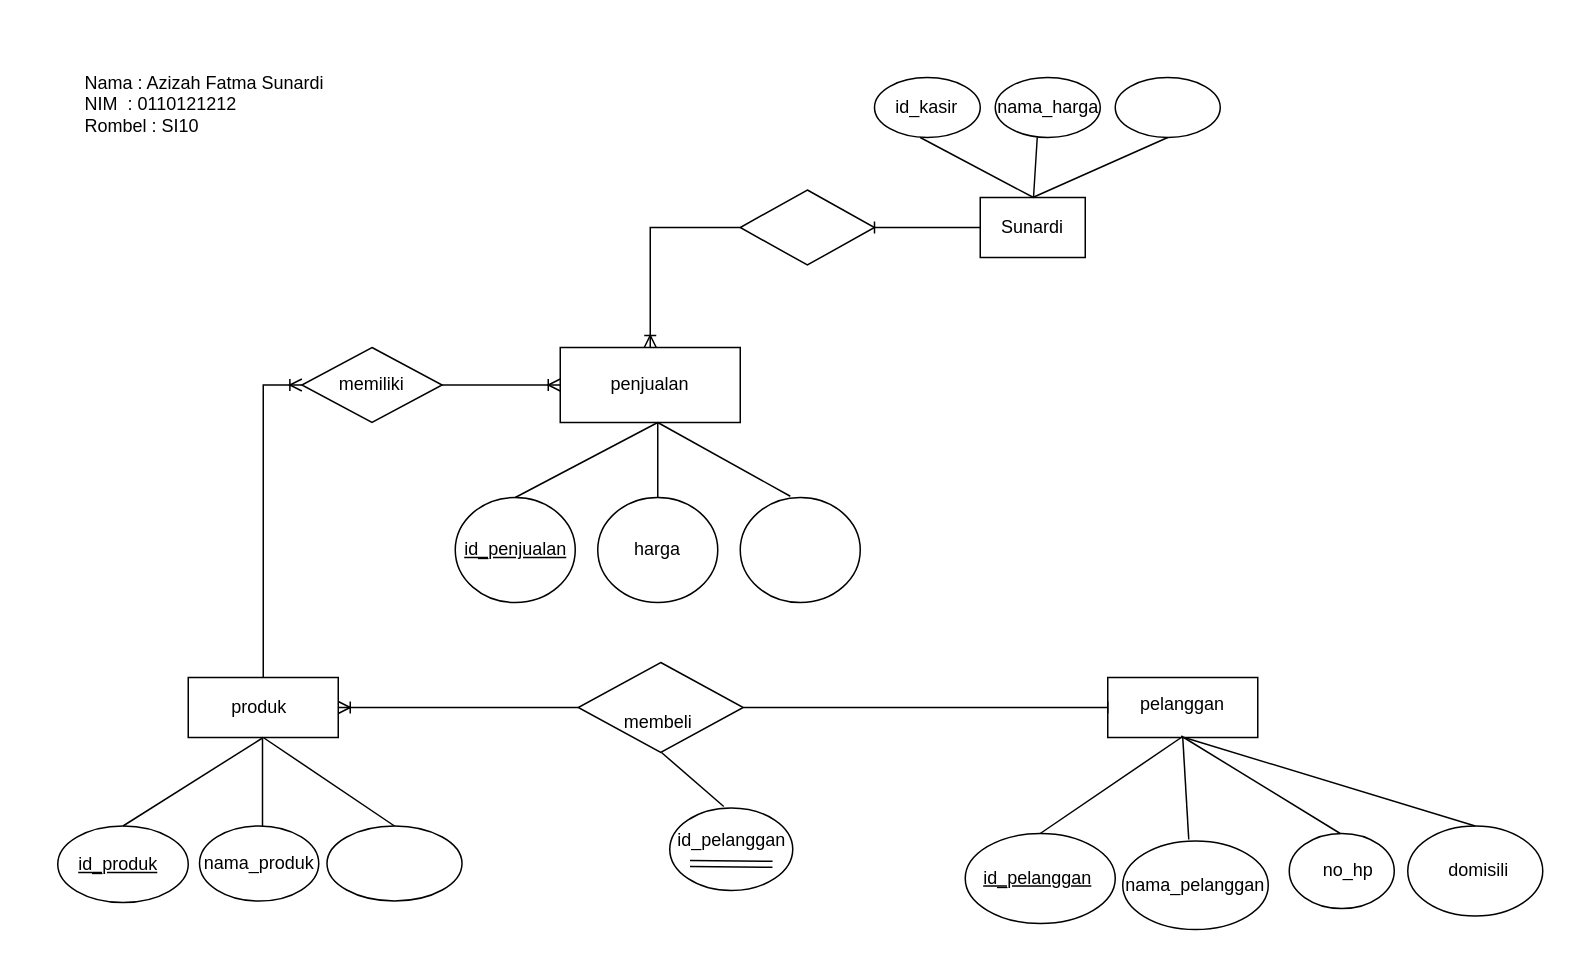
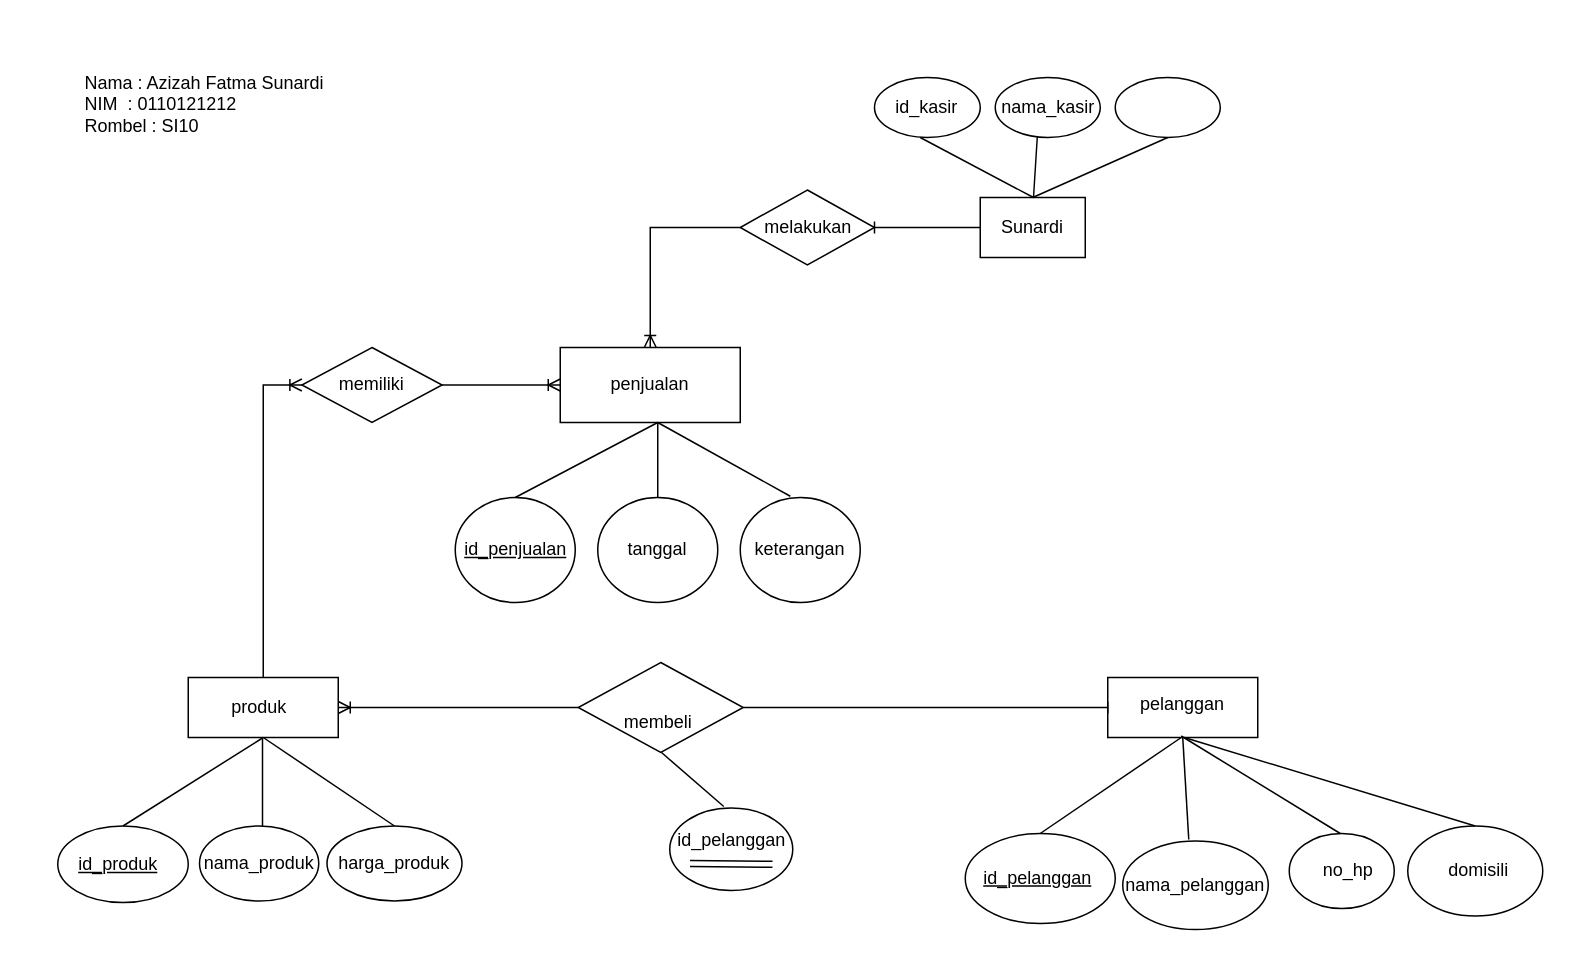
(1049, 107) -> (1049, 107)
none -> (809, 227)
(658, 550) -> (658, 550)
none -> (800, 550)
none -> (395, 863)
